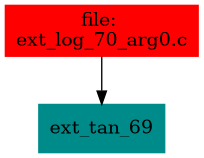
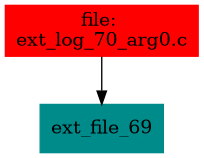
(102, 129) -> (102, 129)
